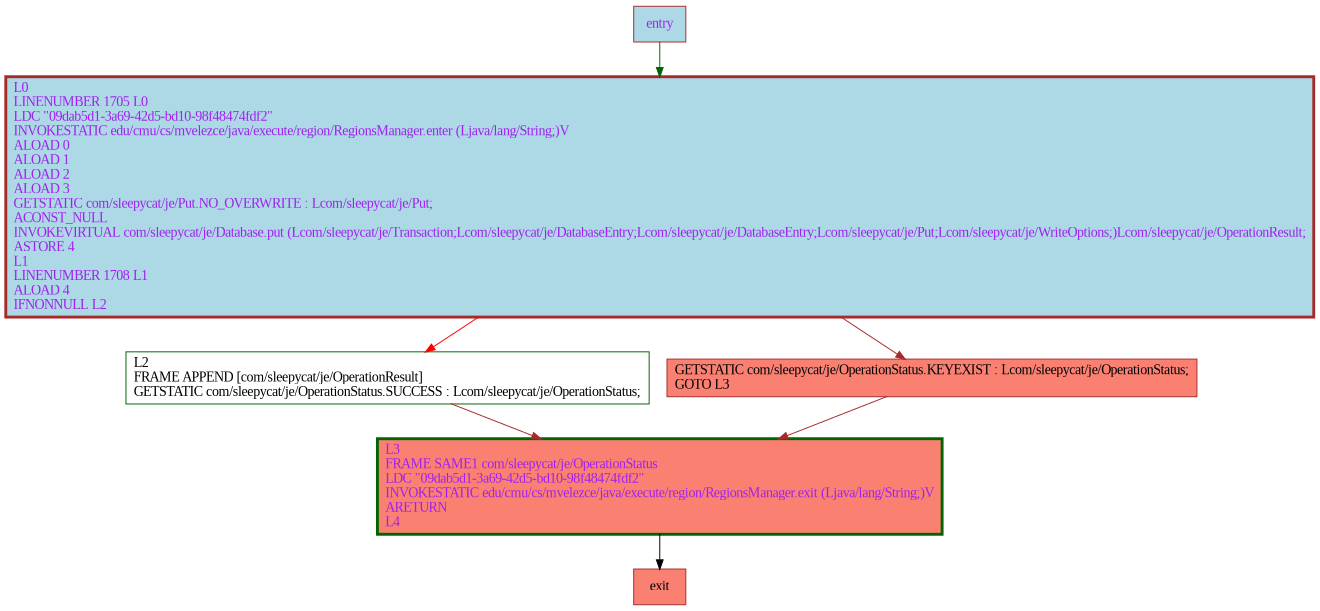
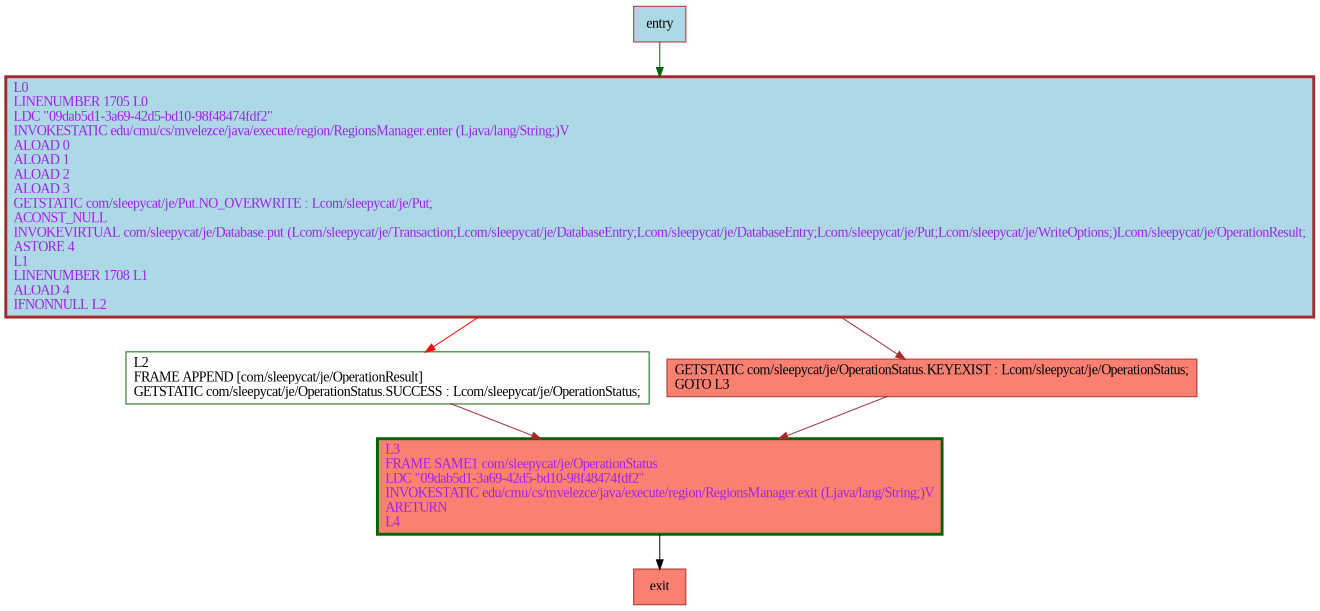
(660, 24) -> (660, 24)
